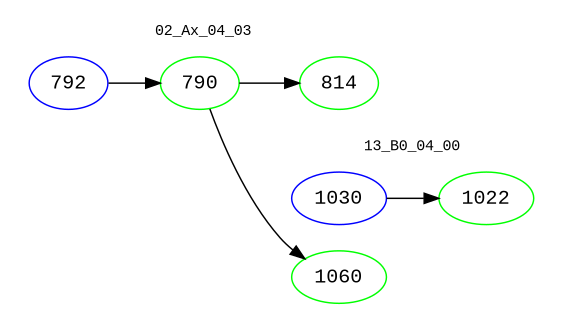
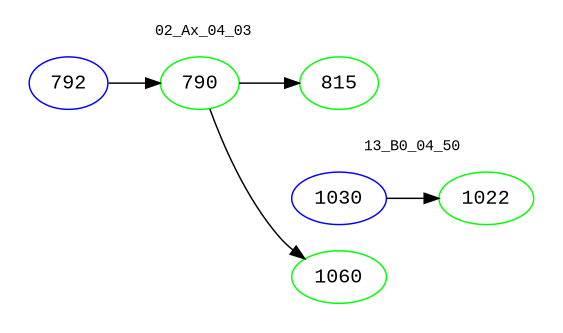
(339, 83) -> (339, 83)
(413, 147) -> (413, 147)
